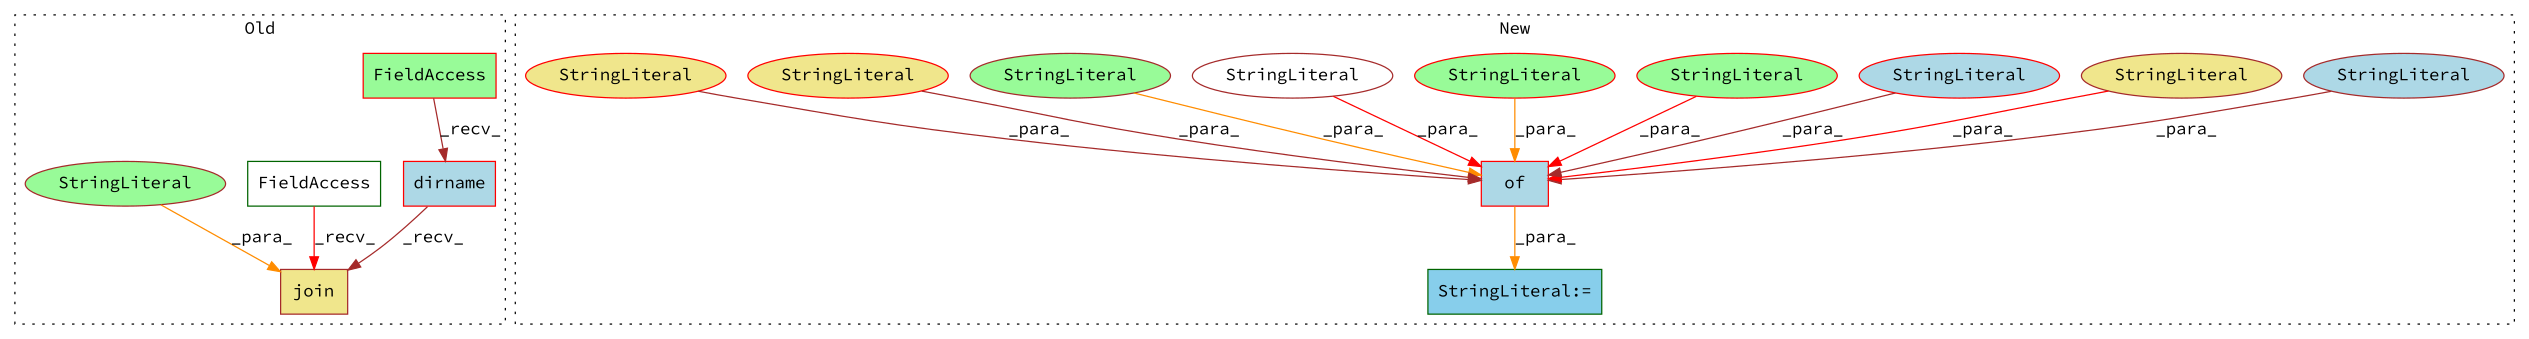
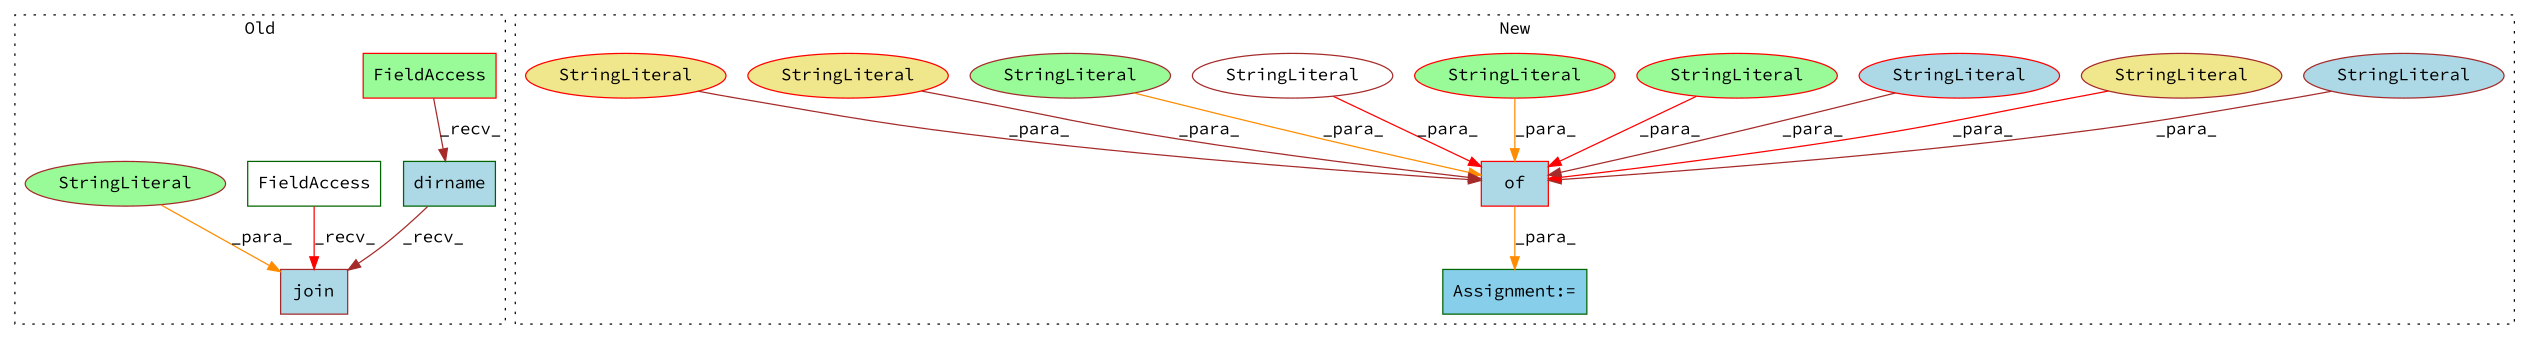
(449, 184) -> (449, 184)
(314, 292) -> (314, 292)
(1515, 292) -> (1515, 292)
